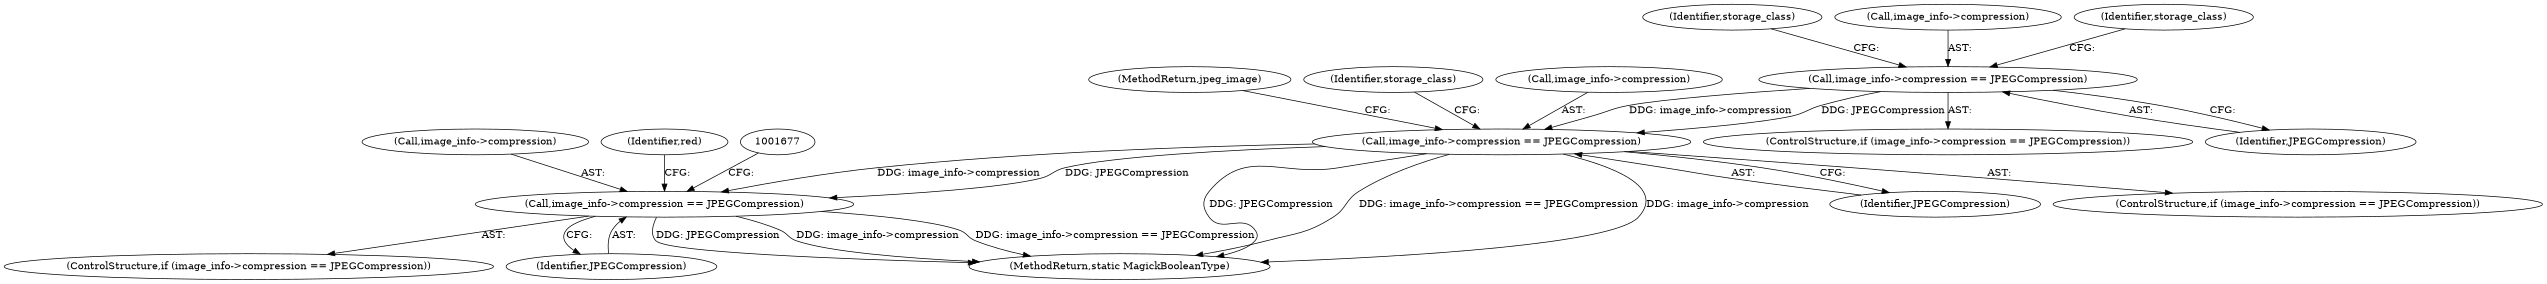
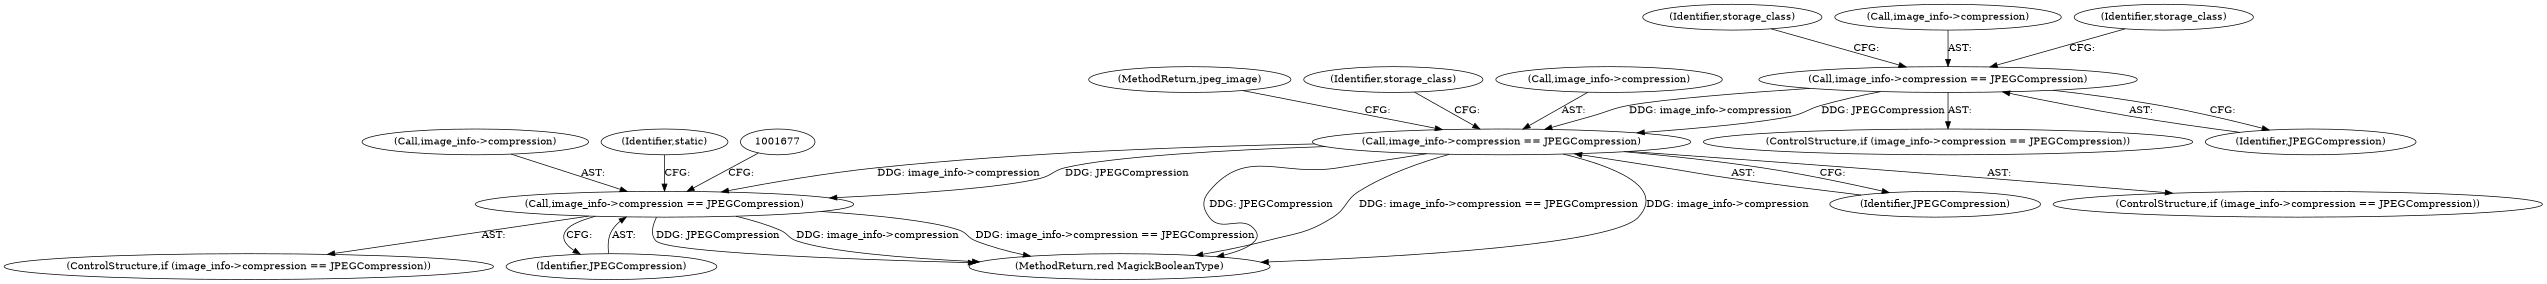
(665, 142) -> (665, 142)
(1120, 267) -> (1120, 267)
